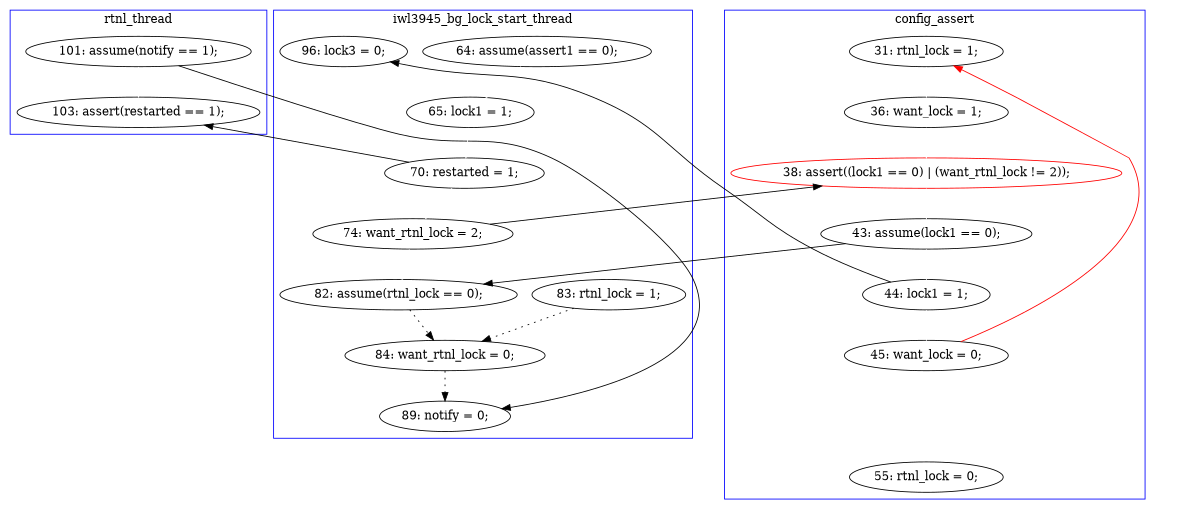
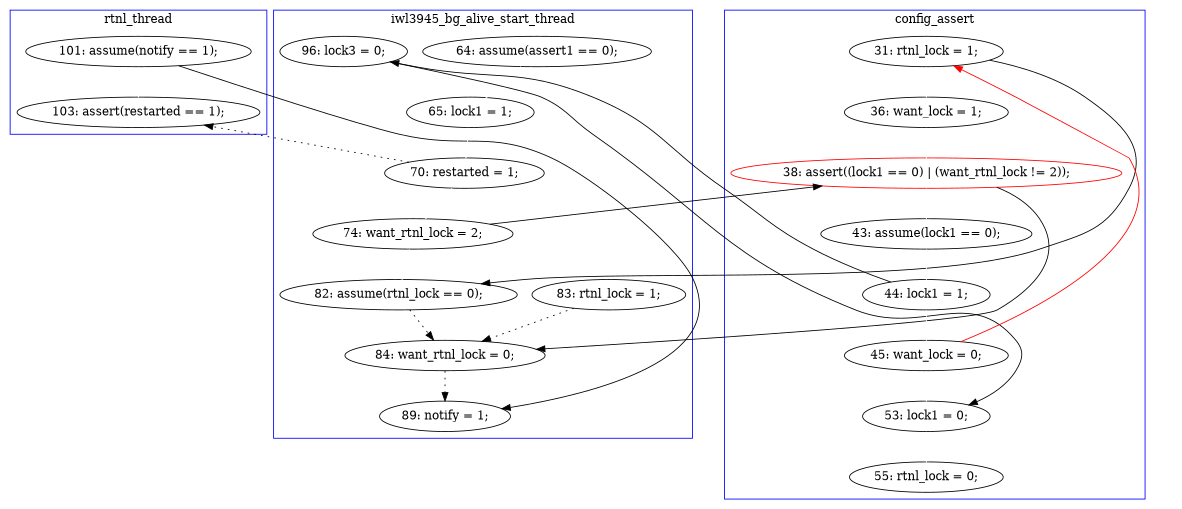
(483, 20) -> (483, 20)
(311, 144) -> (311, 144)
(669, 263) -> (951, 265)
none -> (856, 327)
(445, 416) -> (445, 416)
none -> (926, 416)
